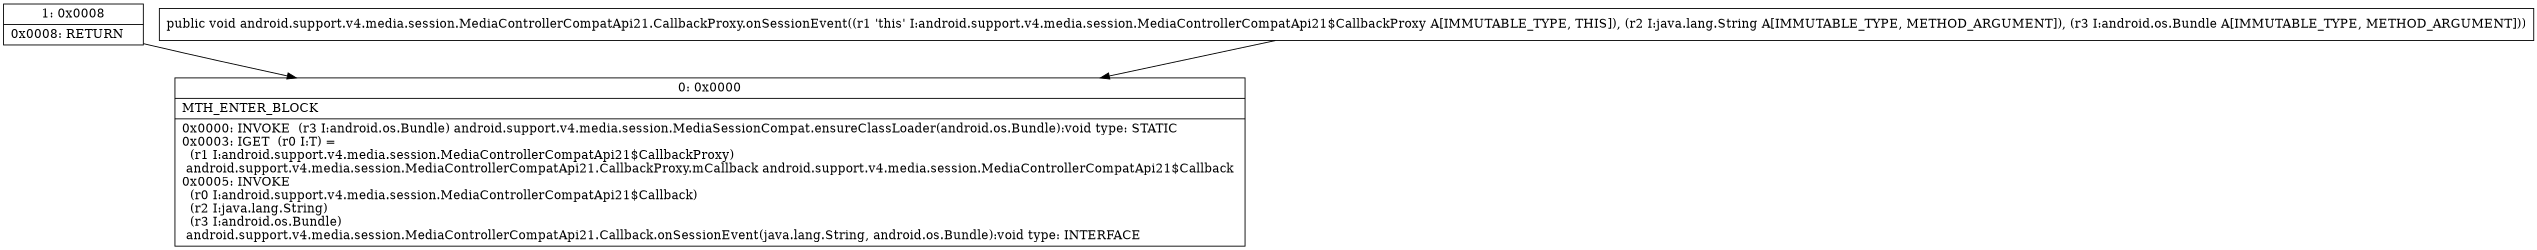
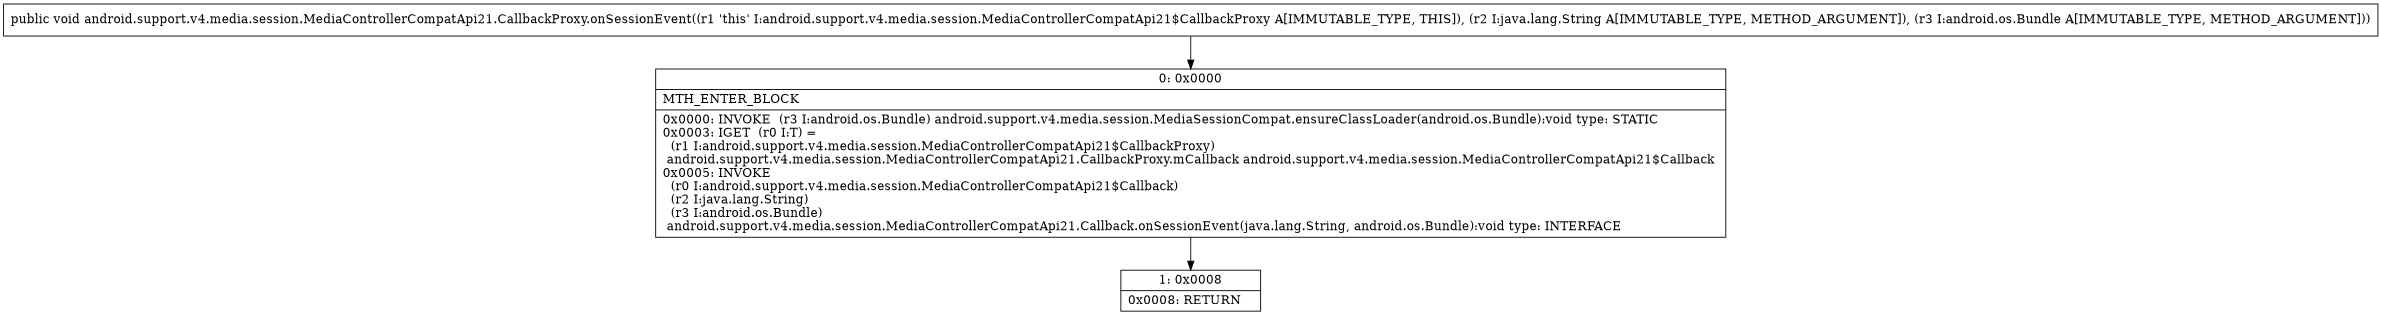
(215, 60) -> (1191, 249)
